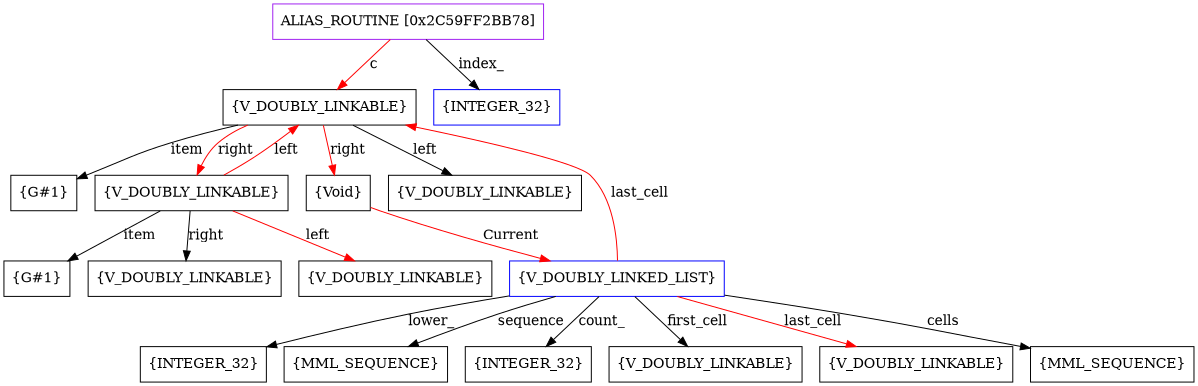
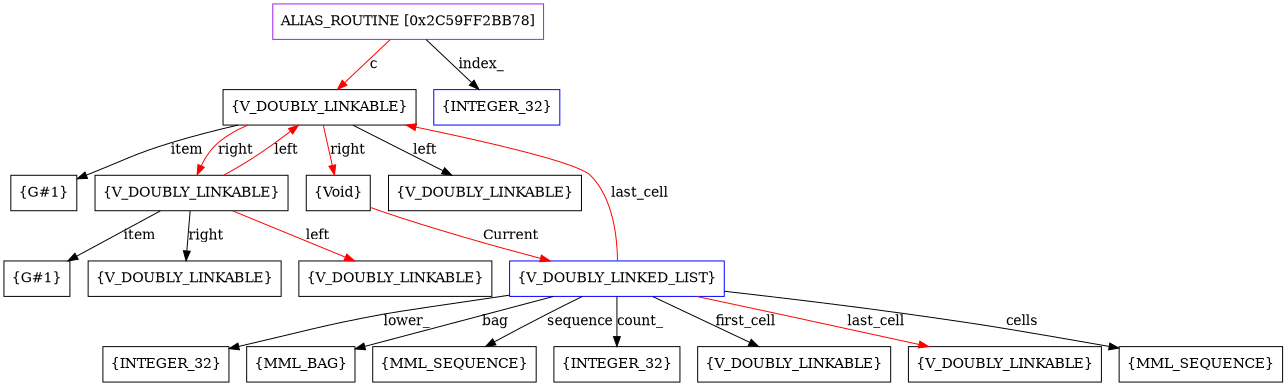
none -> (301, 364)
